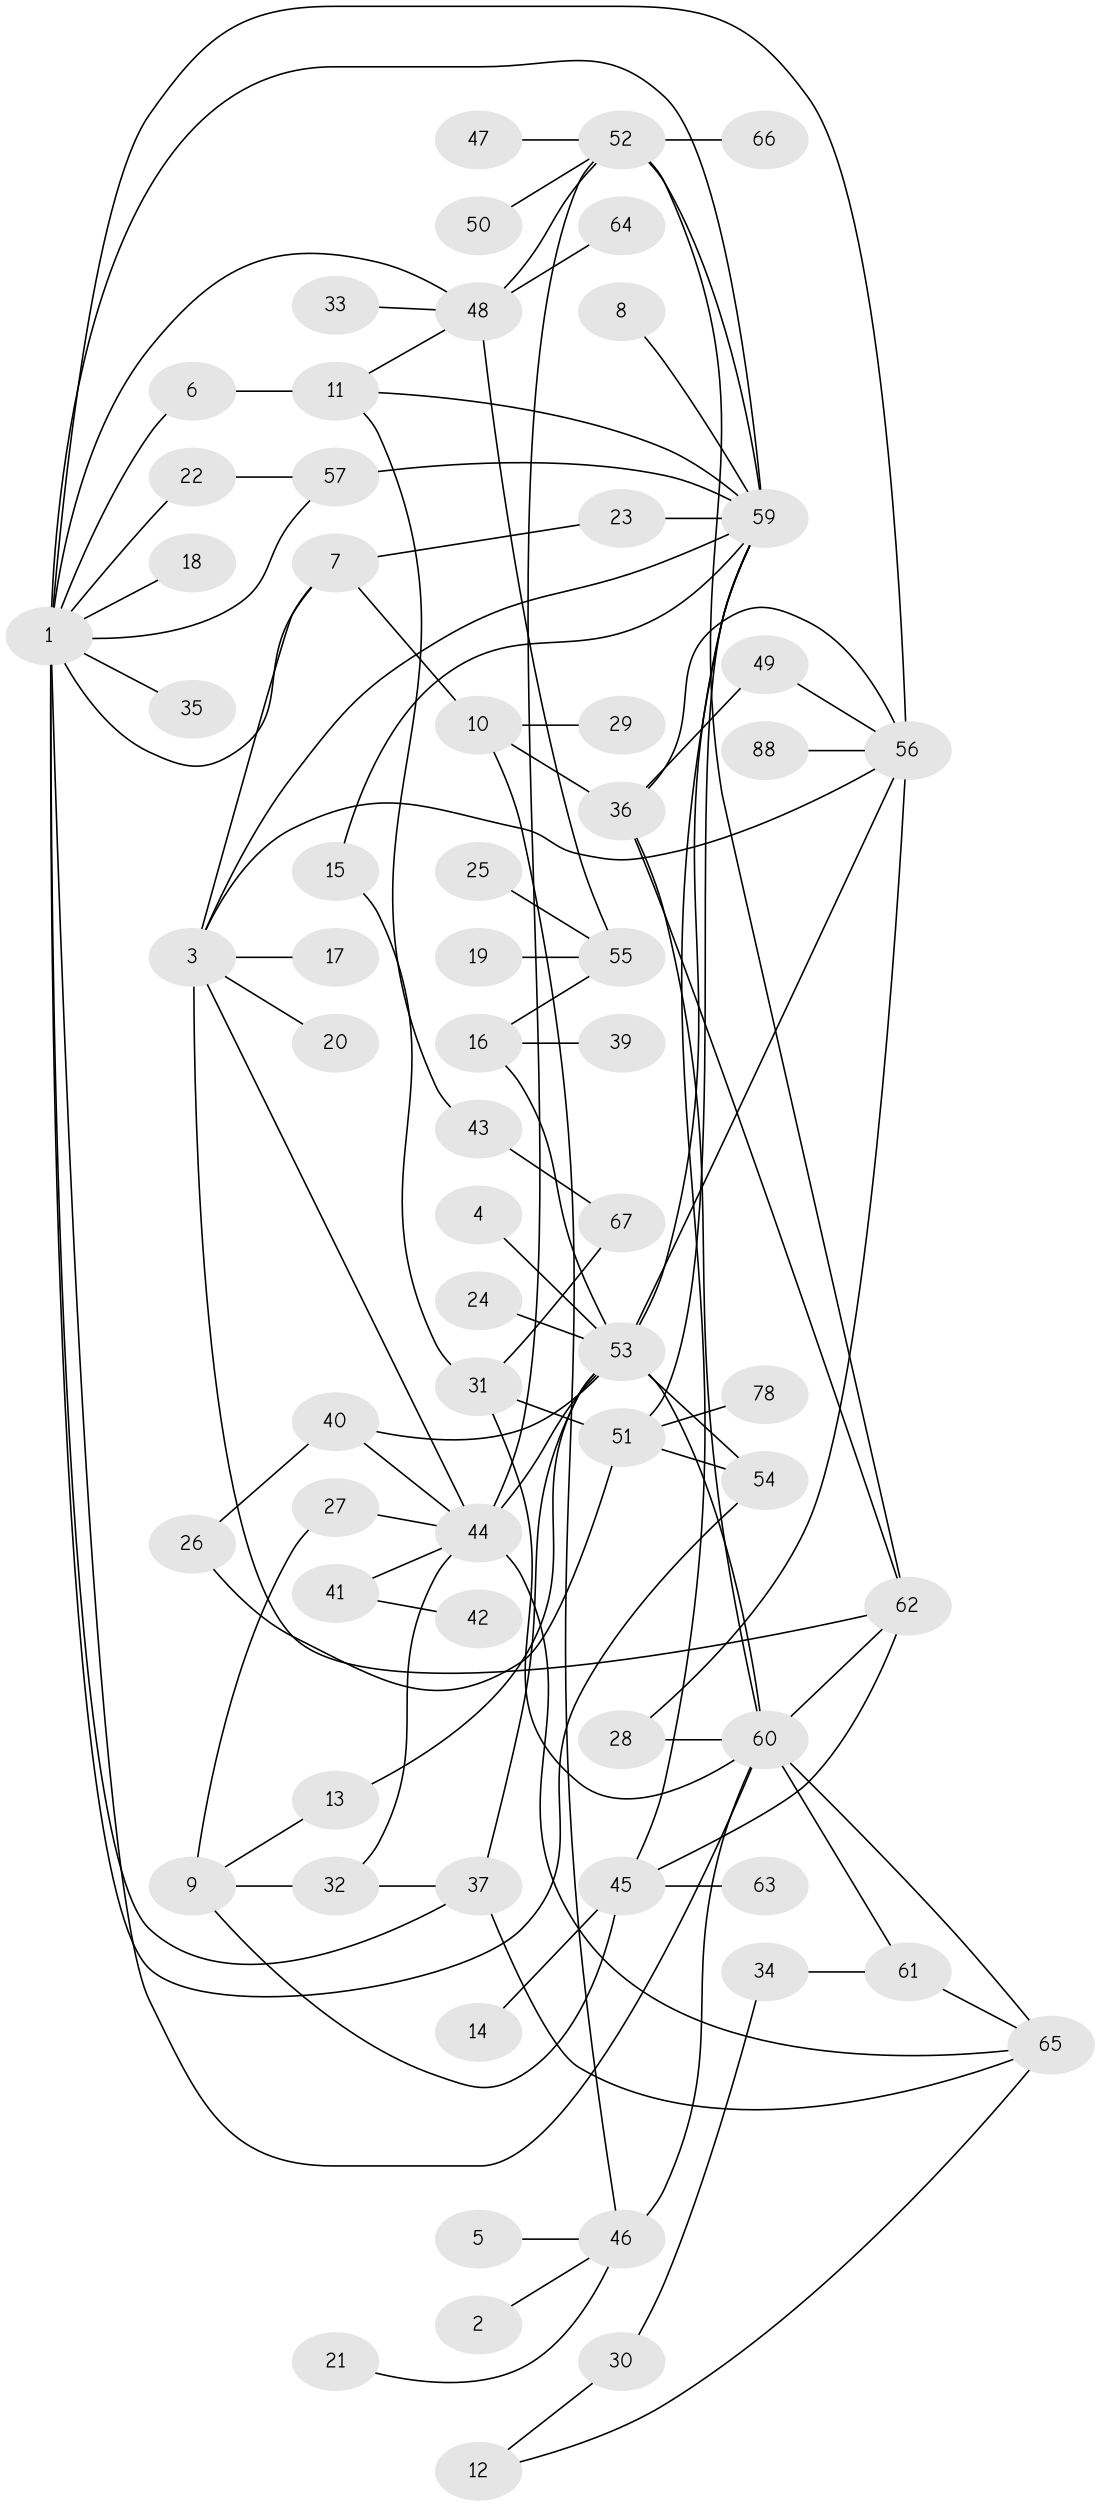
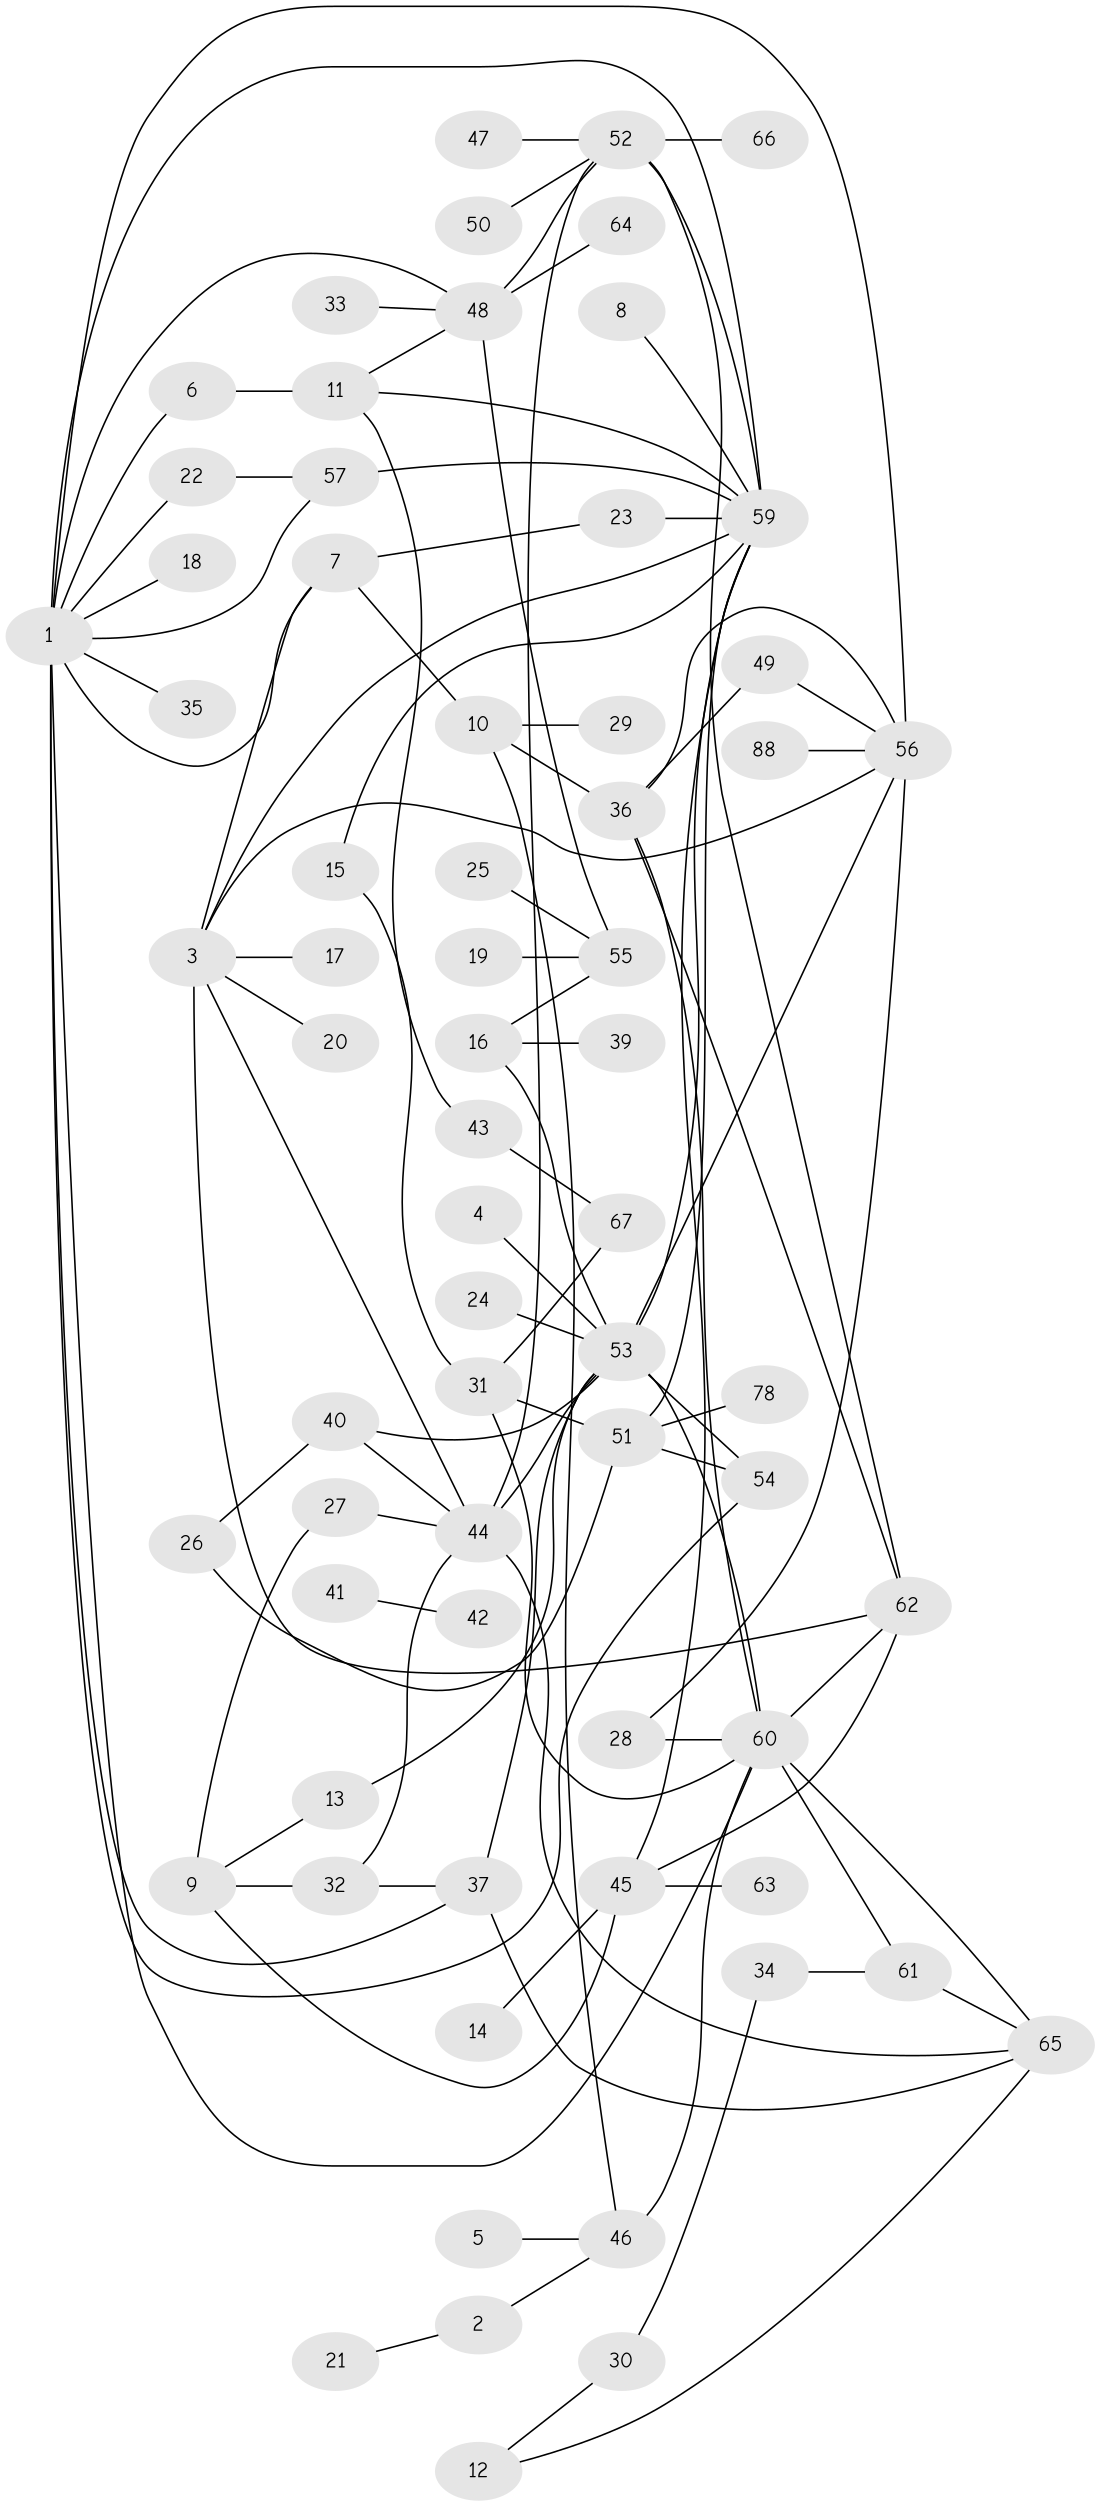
(407, 1563) -> none
(515, 2370) -> (407, 2343)
